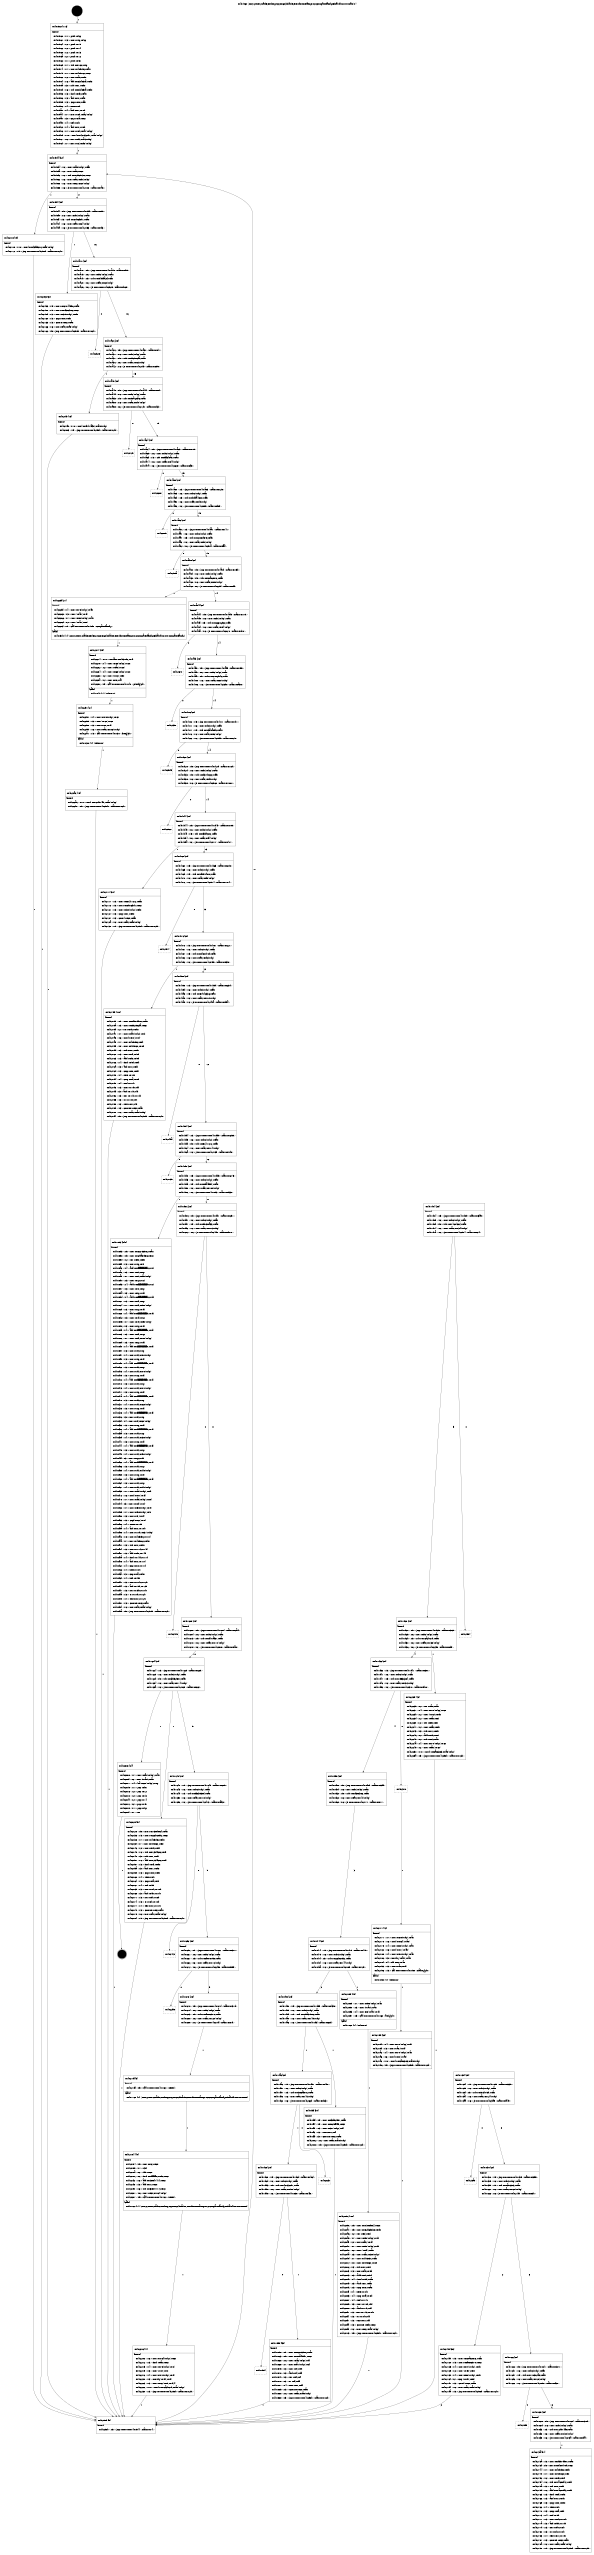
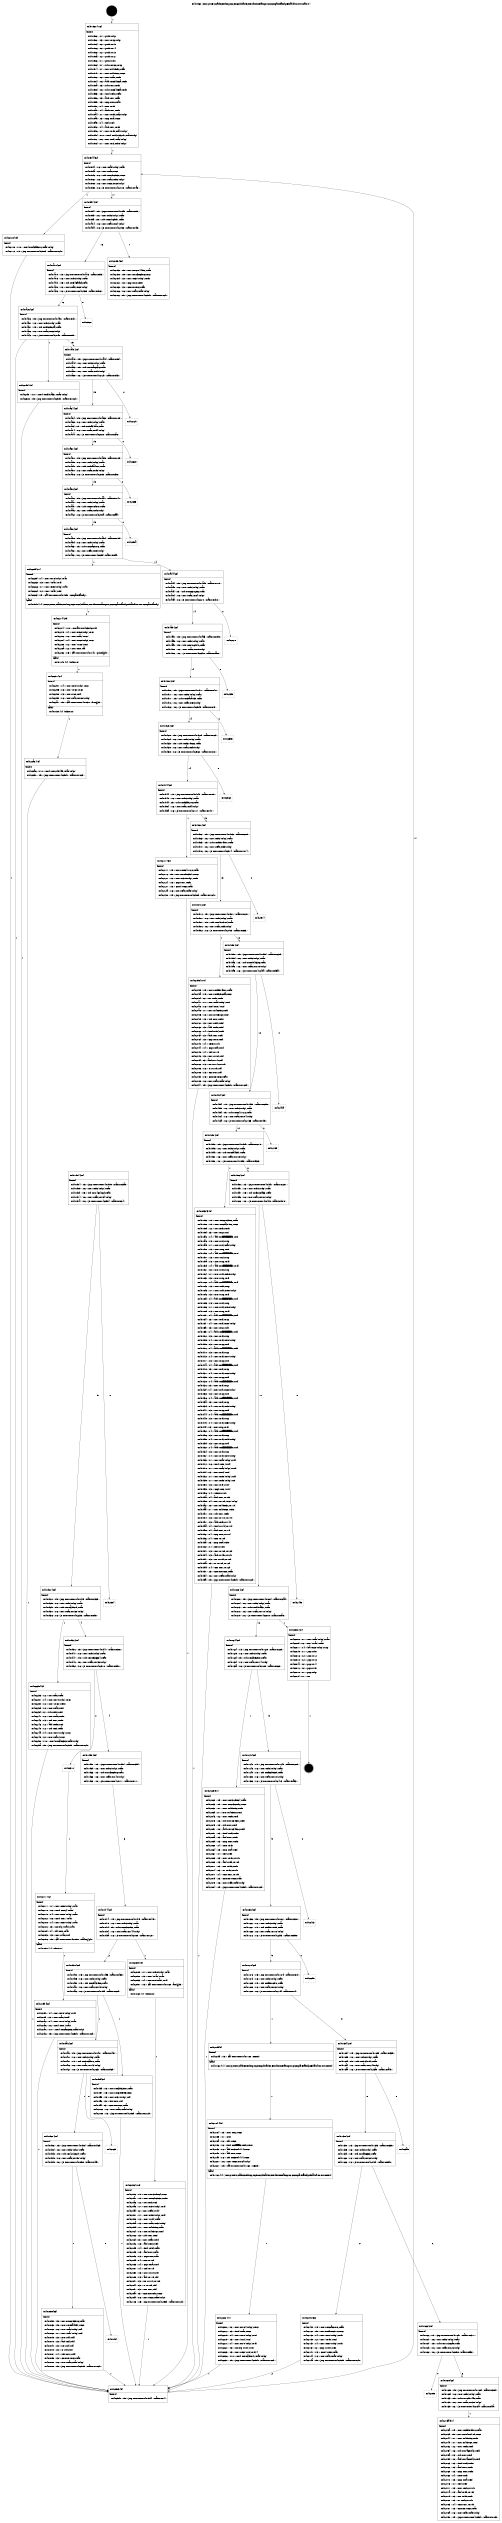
(41, 1394) -> (15, 1399)
(149, 1725) -> (283, 1623)
none -> (318, 2017)
